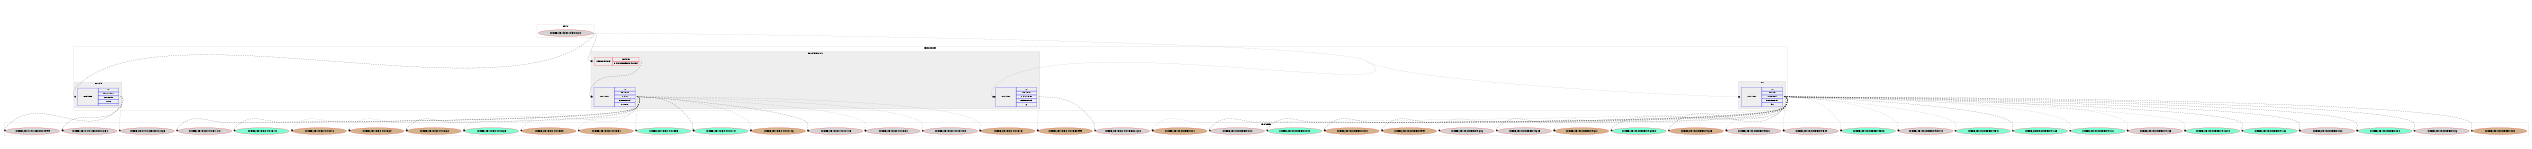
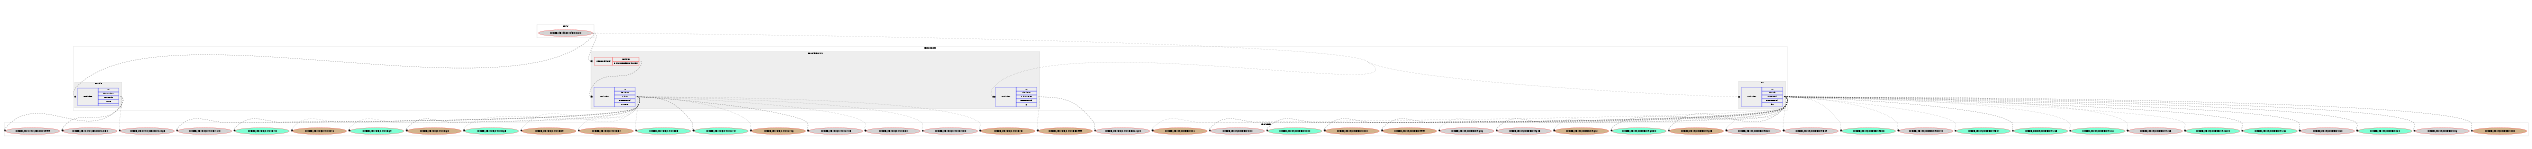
(377, 131) -> (377, 131)
